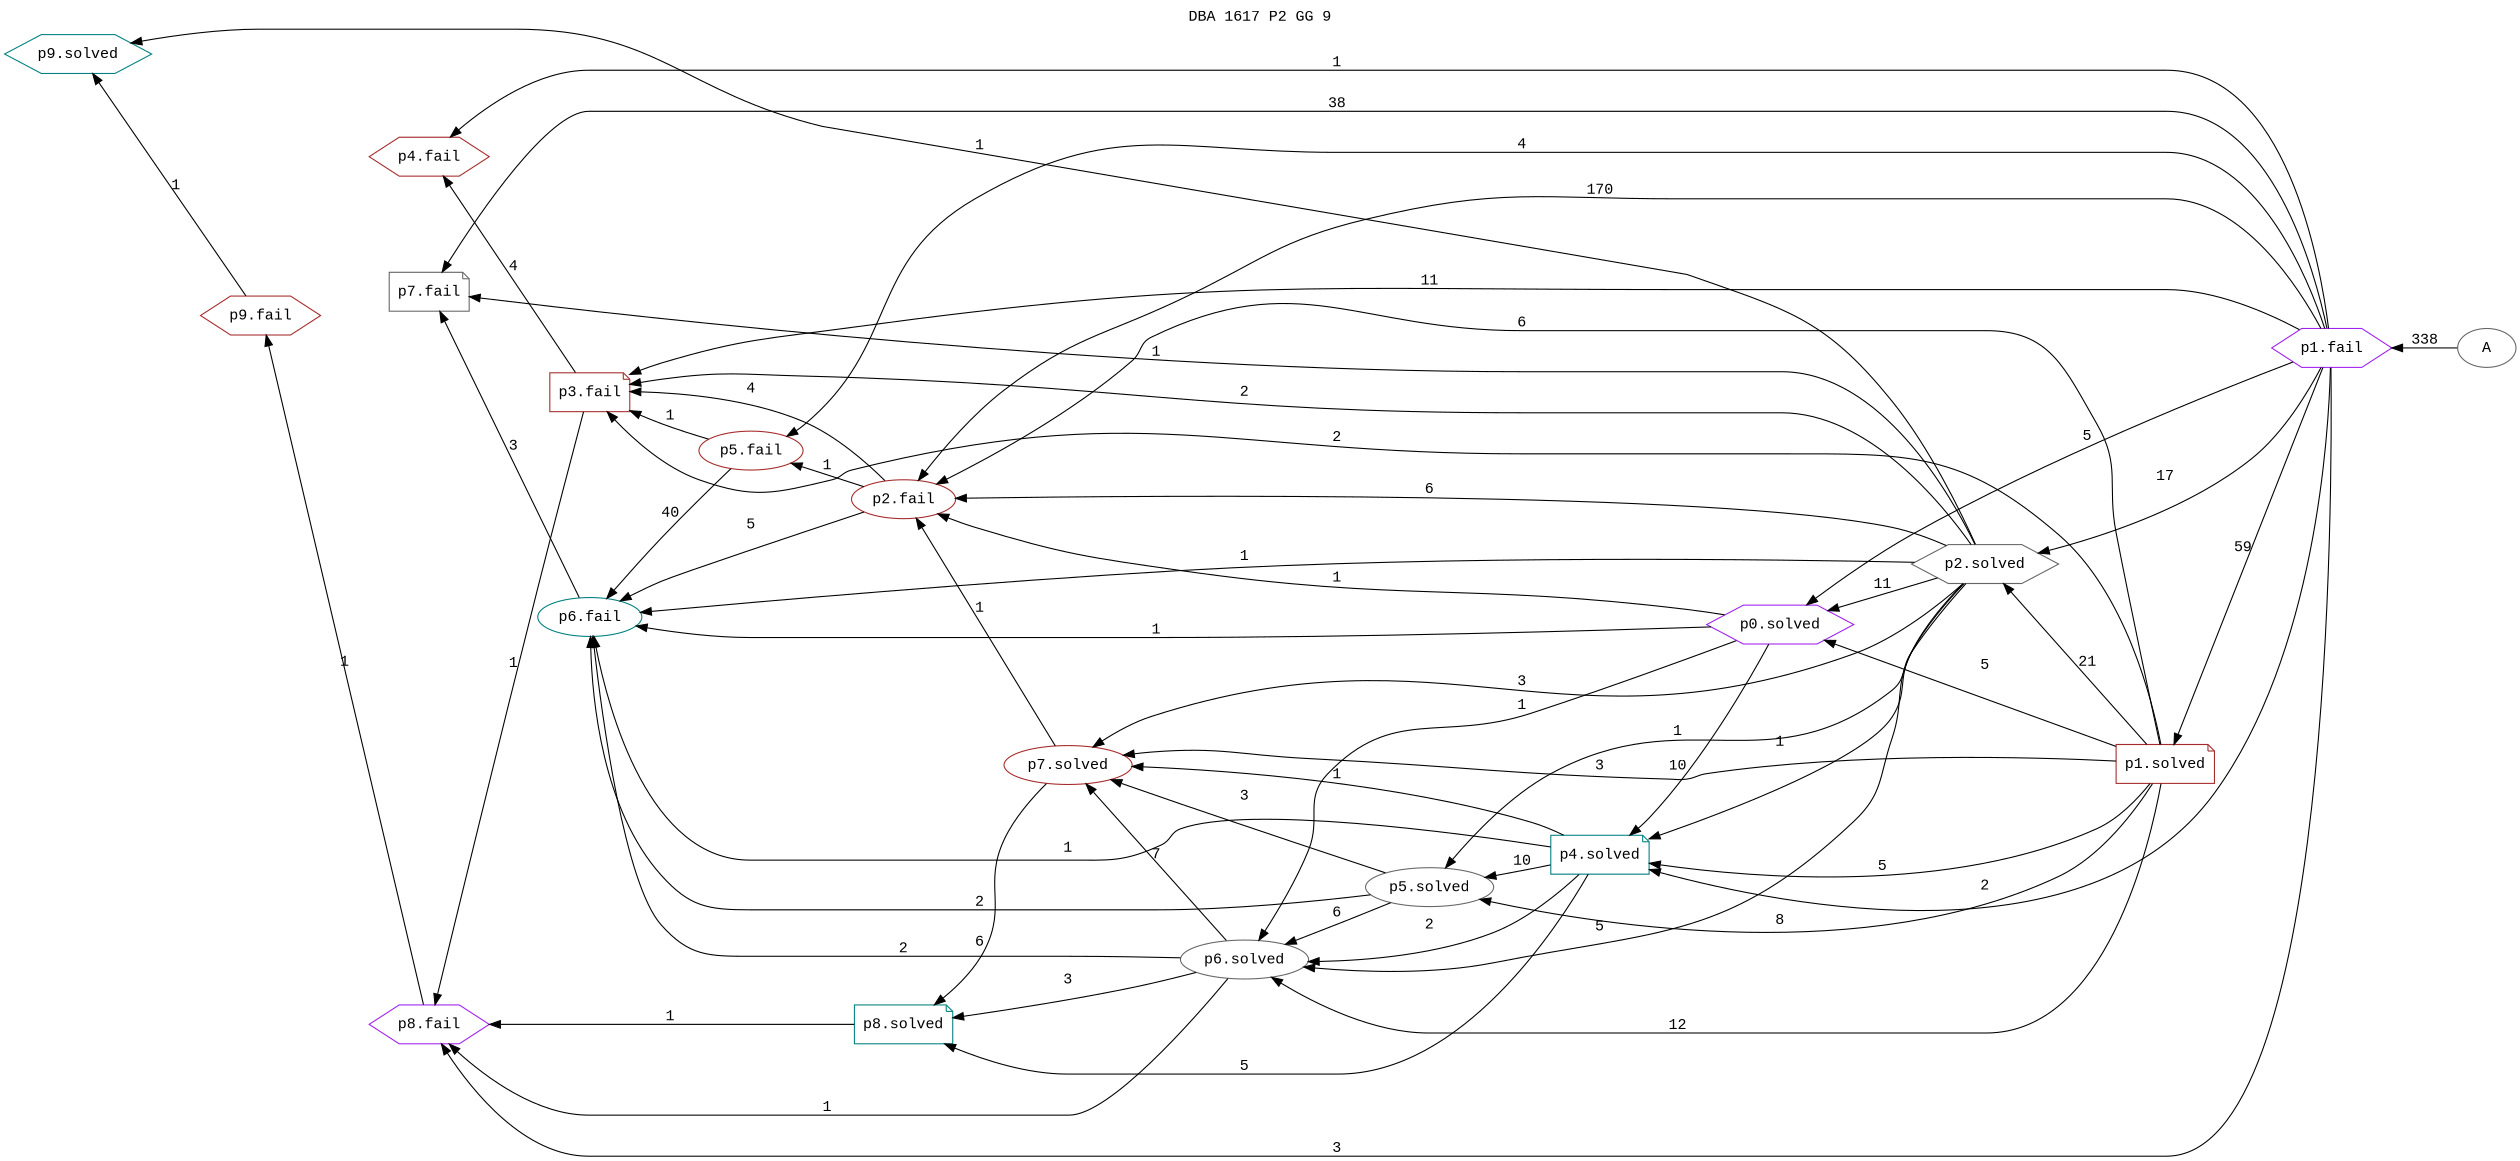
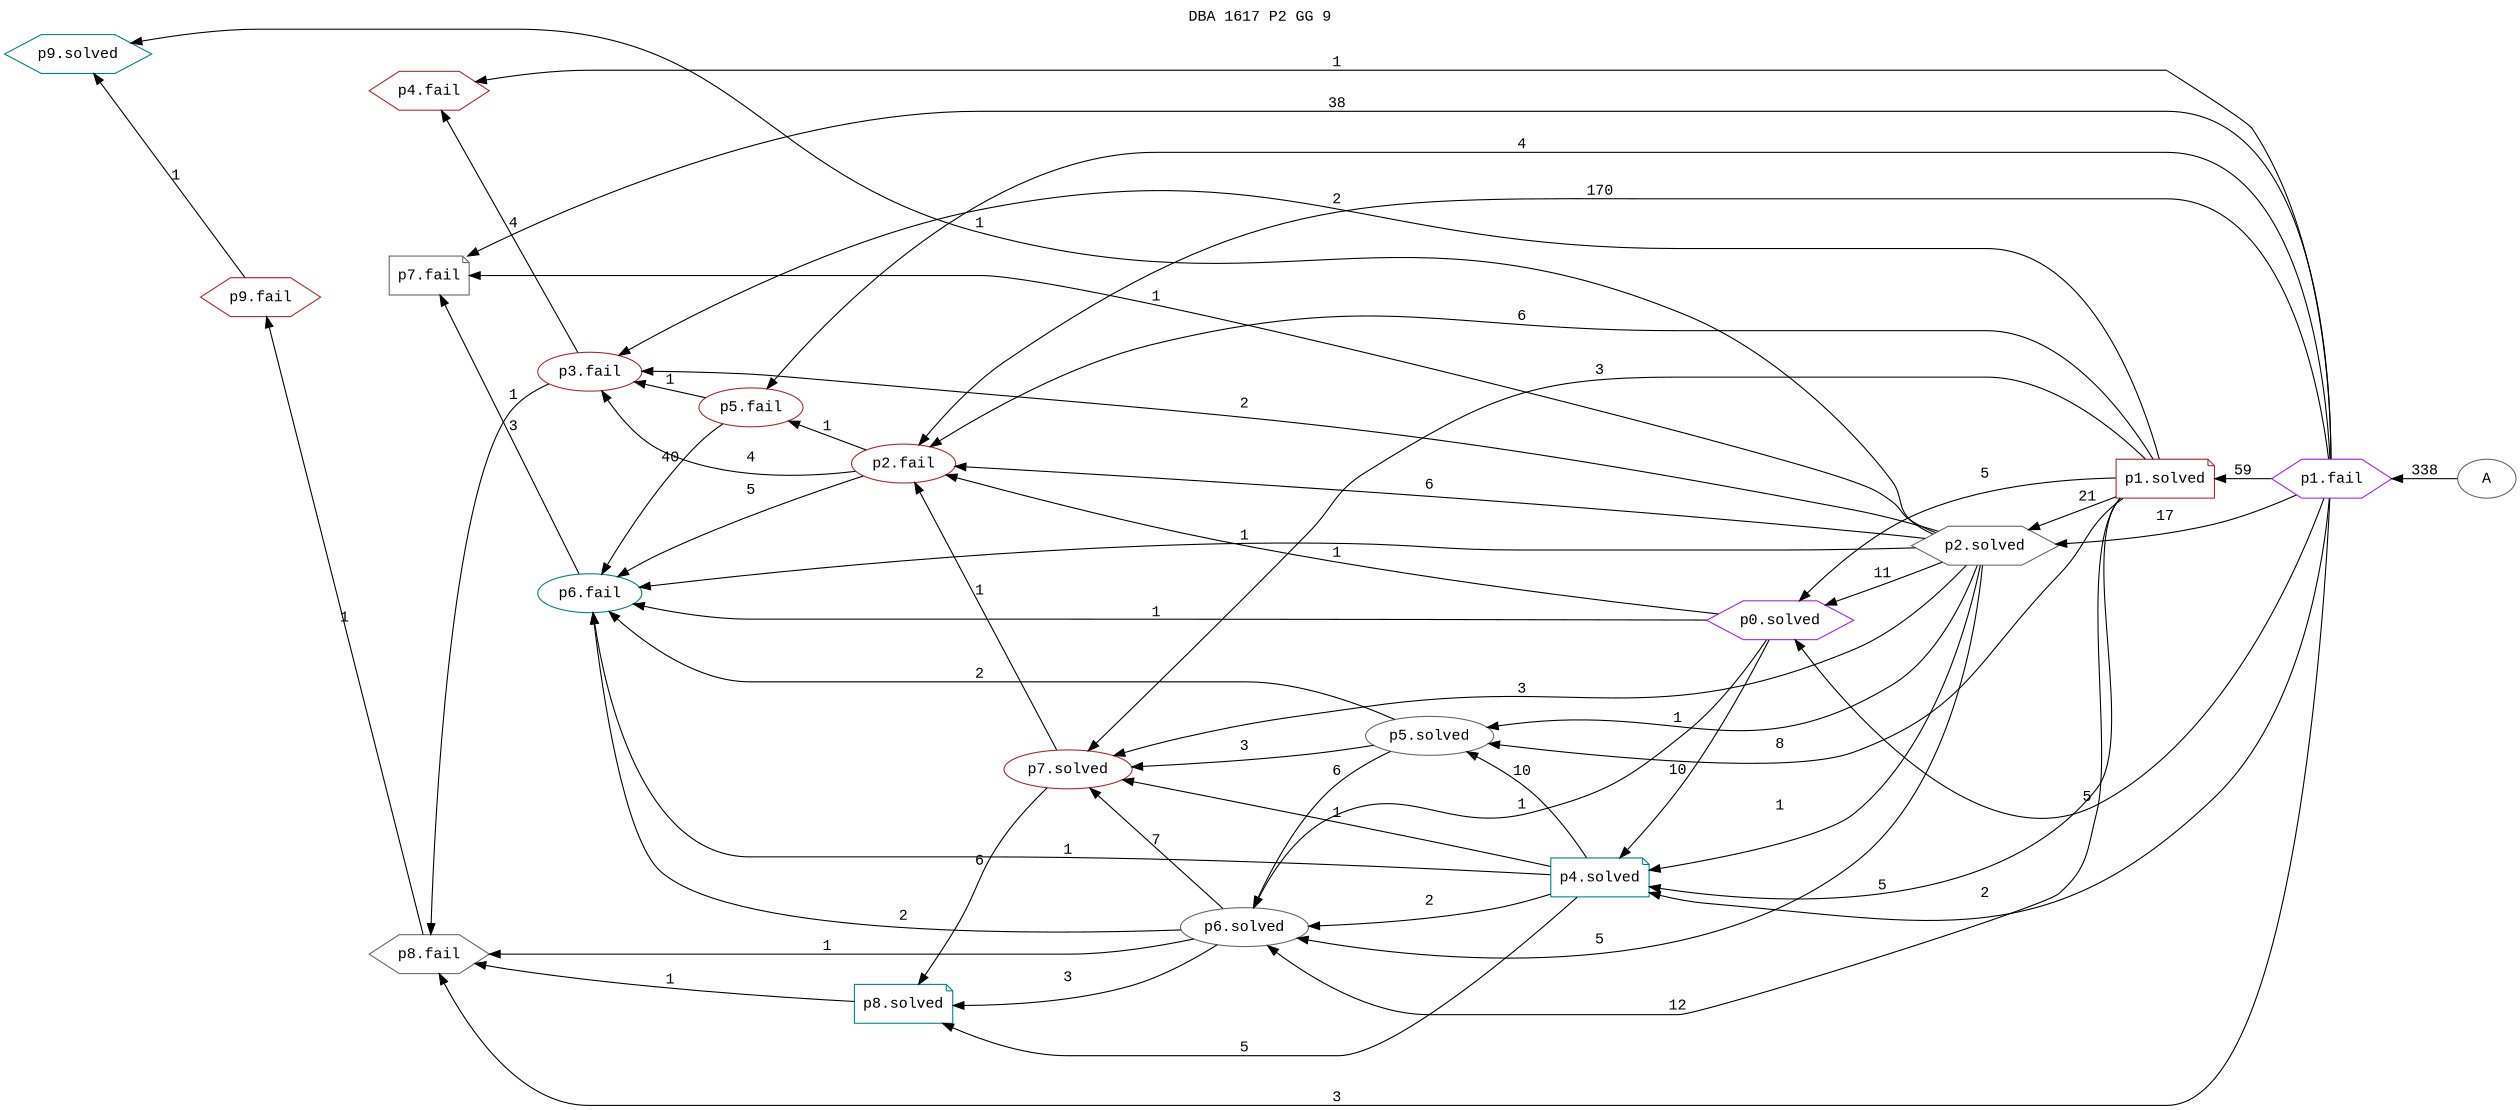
(1470, 289) -> none
(590, 392) -> (590, 372)
(429, 1024) -> (429, 954)
